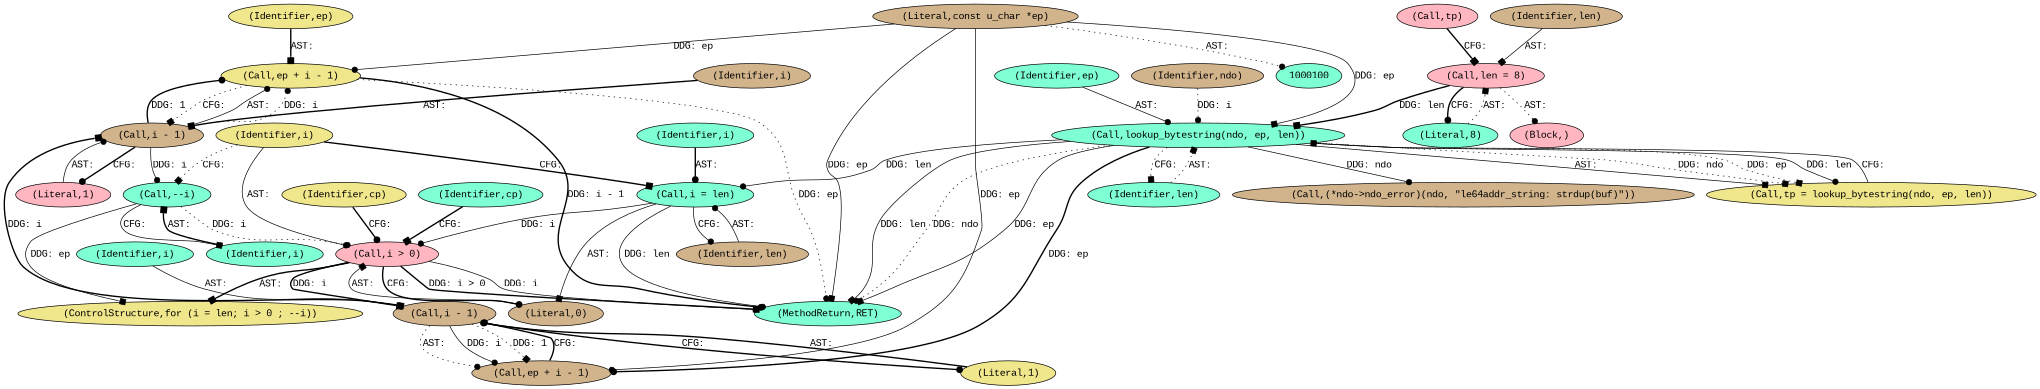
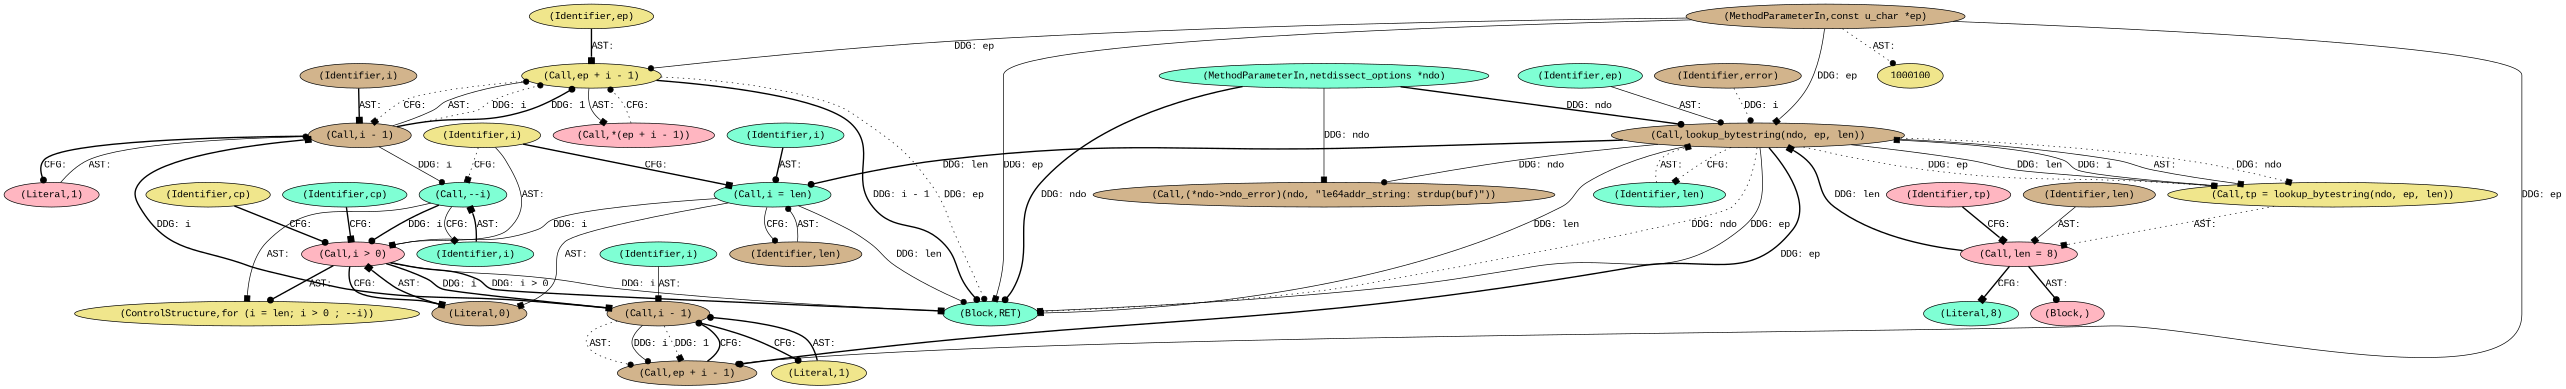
(975, 16) -> (1826, 16)
(1437, 16) -> (1949, 195)
(1198, 76) -> (1728, 76)
(1309, 76) -> (1910, 76)
none -> (1324, 76)
(1451, 100) -> (1997, 281)
(1517, 103) -> (2041, 282)
(1479, 111) -> (2171, 225)
none -> (634, 135)
(1198, 135) -> (1758, 135)
(902, 156) -> (1217, 148)
(1876, 165) -> (2095, 165)
(537, 217) -> (555, 219)
(259, 240) -> (406, 221)
(50, 254) -> (281, 254)
(281, 273) -> (300, 284)
(390, 297) -> (402, 291)
(439, 301) -> (383, 298)
(828, 314) -> (990, 314)
